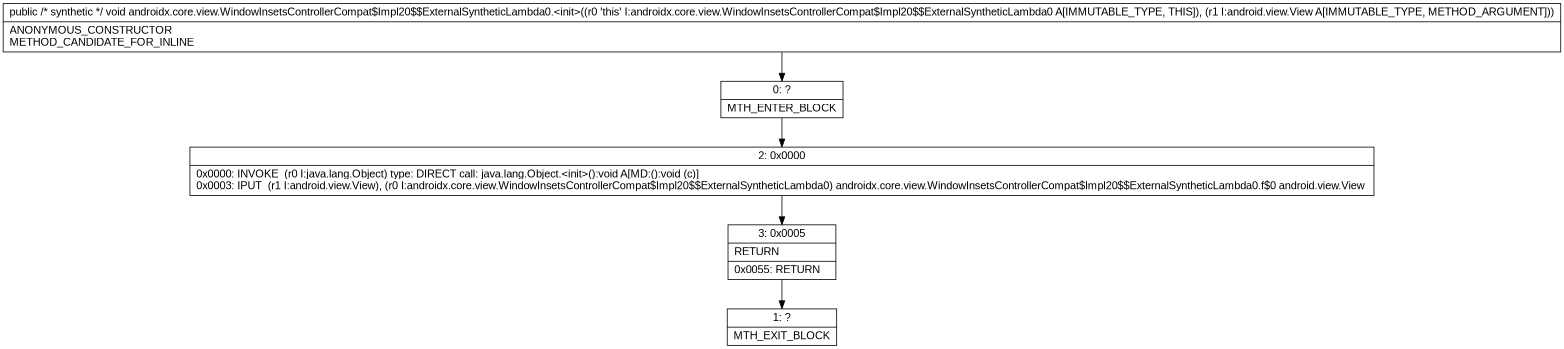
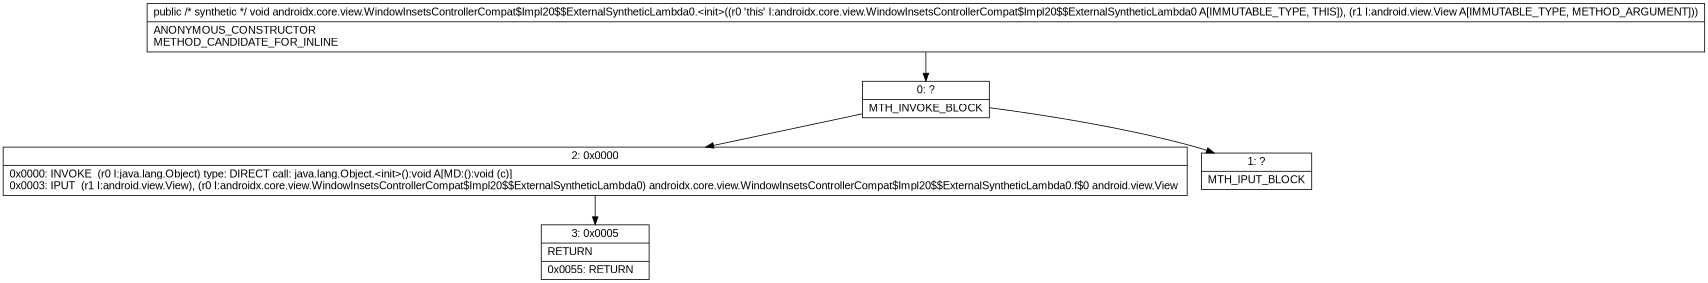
(782, 108) -> (926, 108)
(782, 290) -> (1099, 125)
(782, 336) -> (1257, 180)
